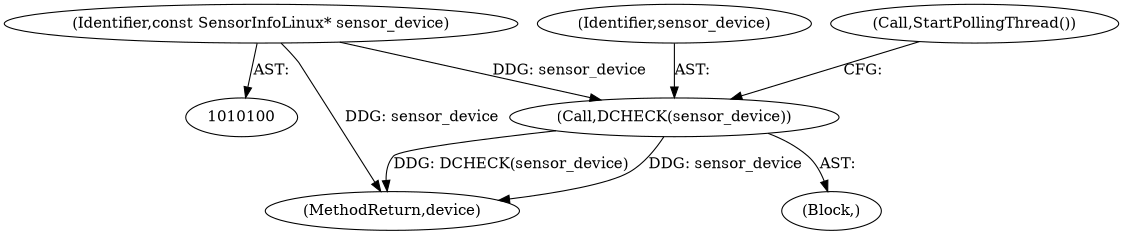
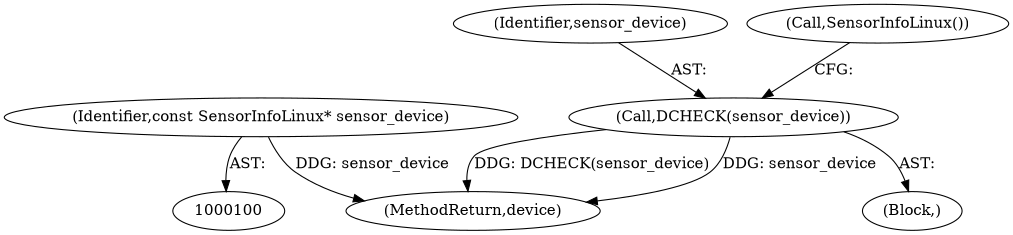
(975, 24) -> (878, 24)
(465, 70) -> none
(242, 117) -> (229, 211)
